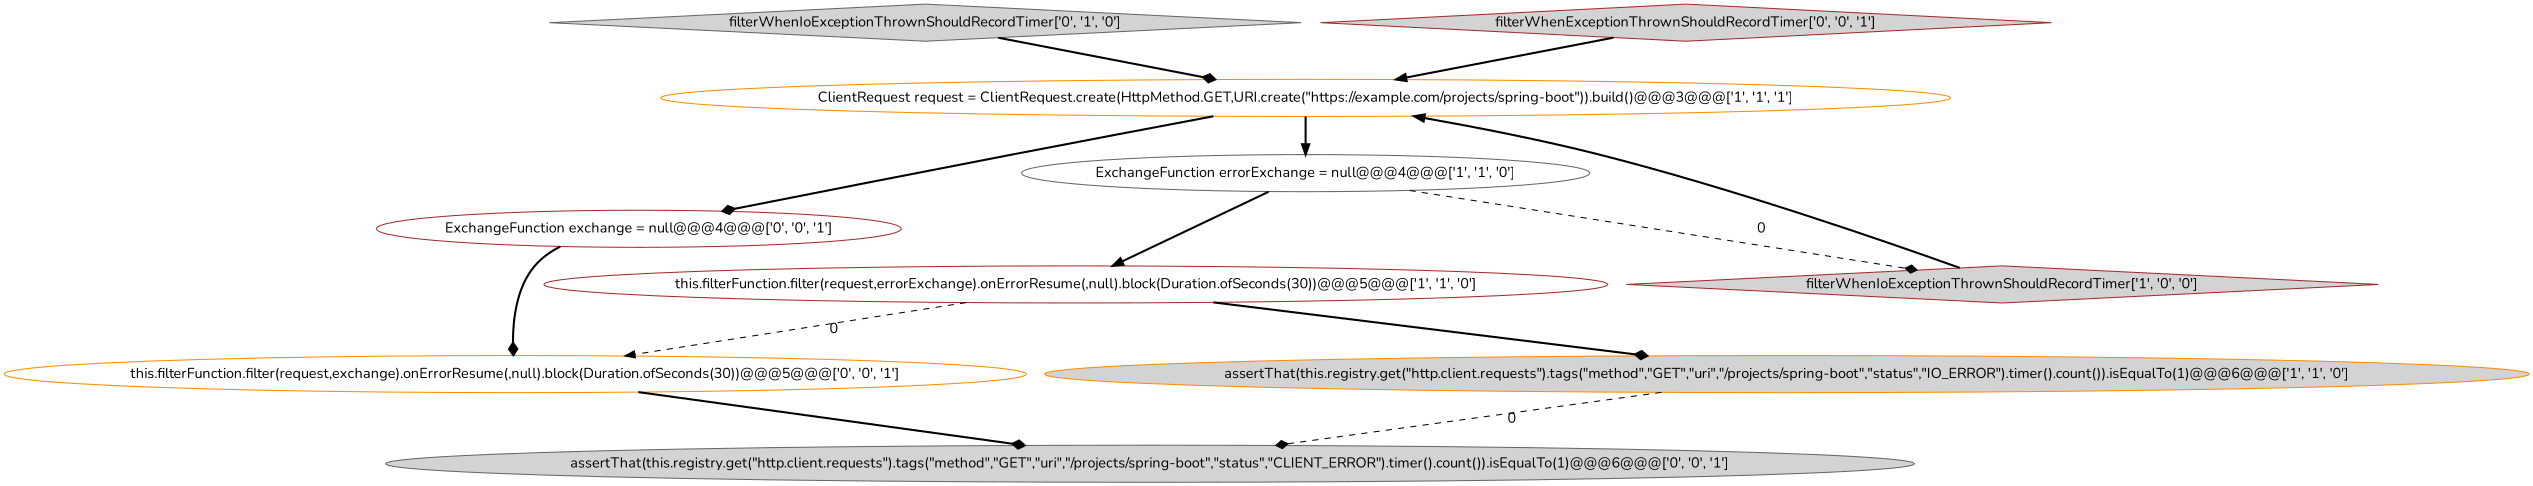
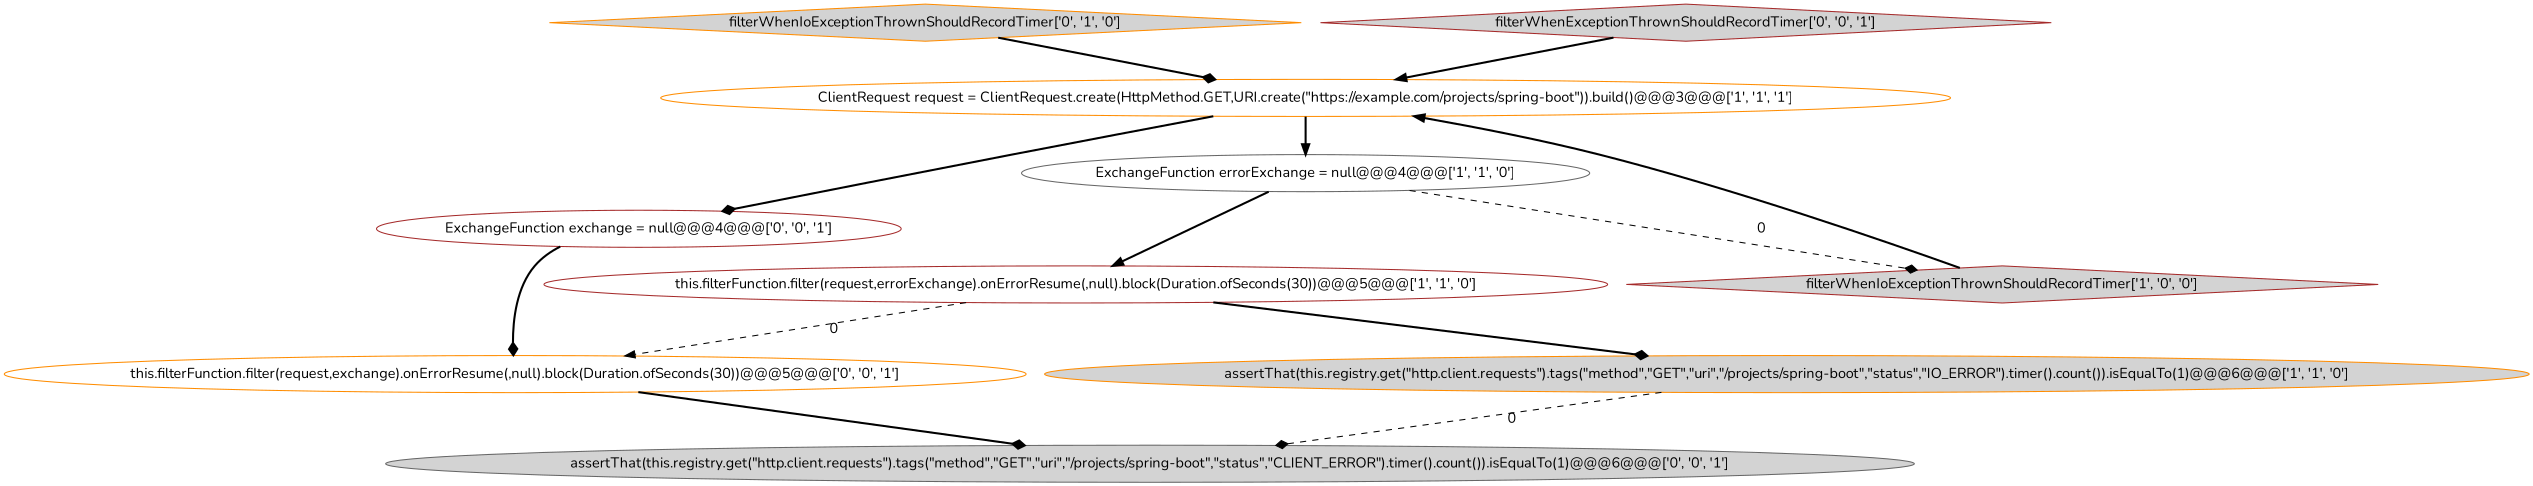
(925, 23) -> (925, 23)
